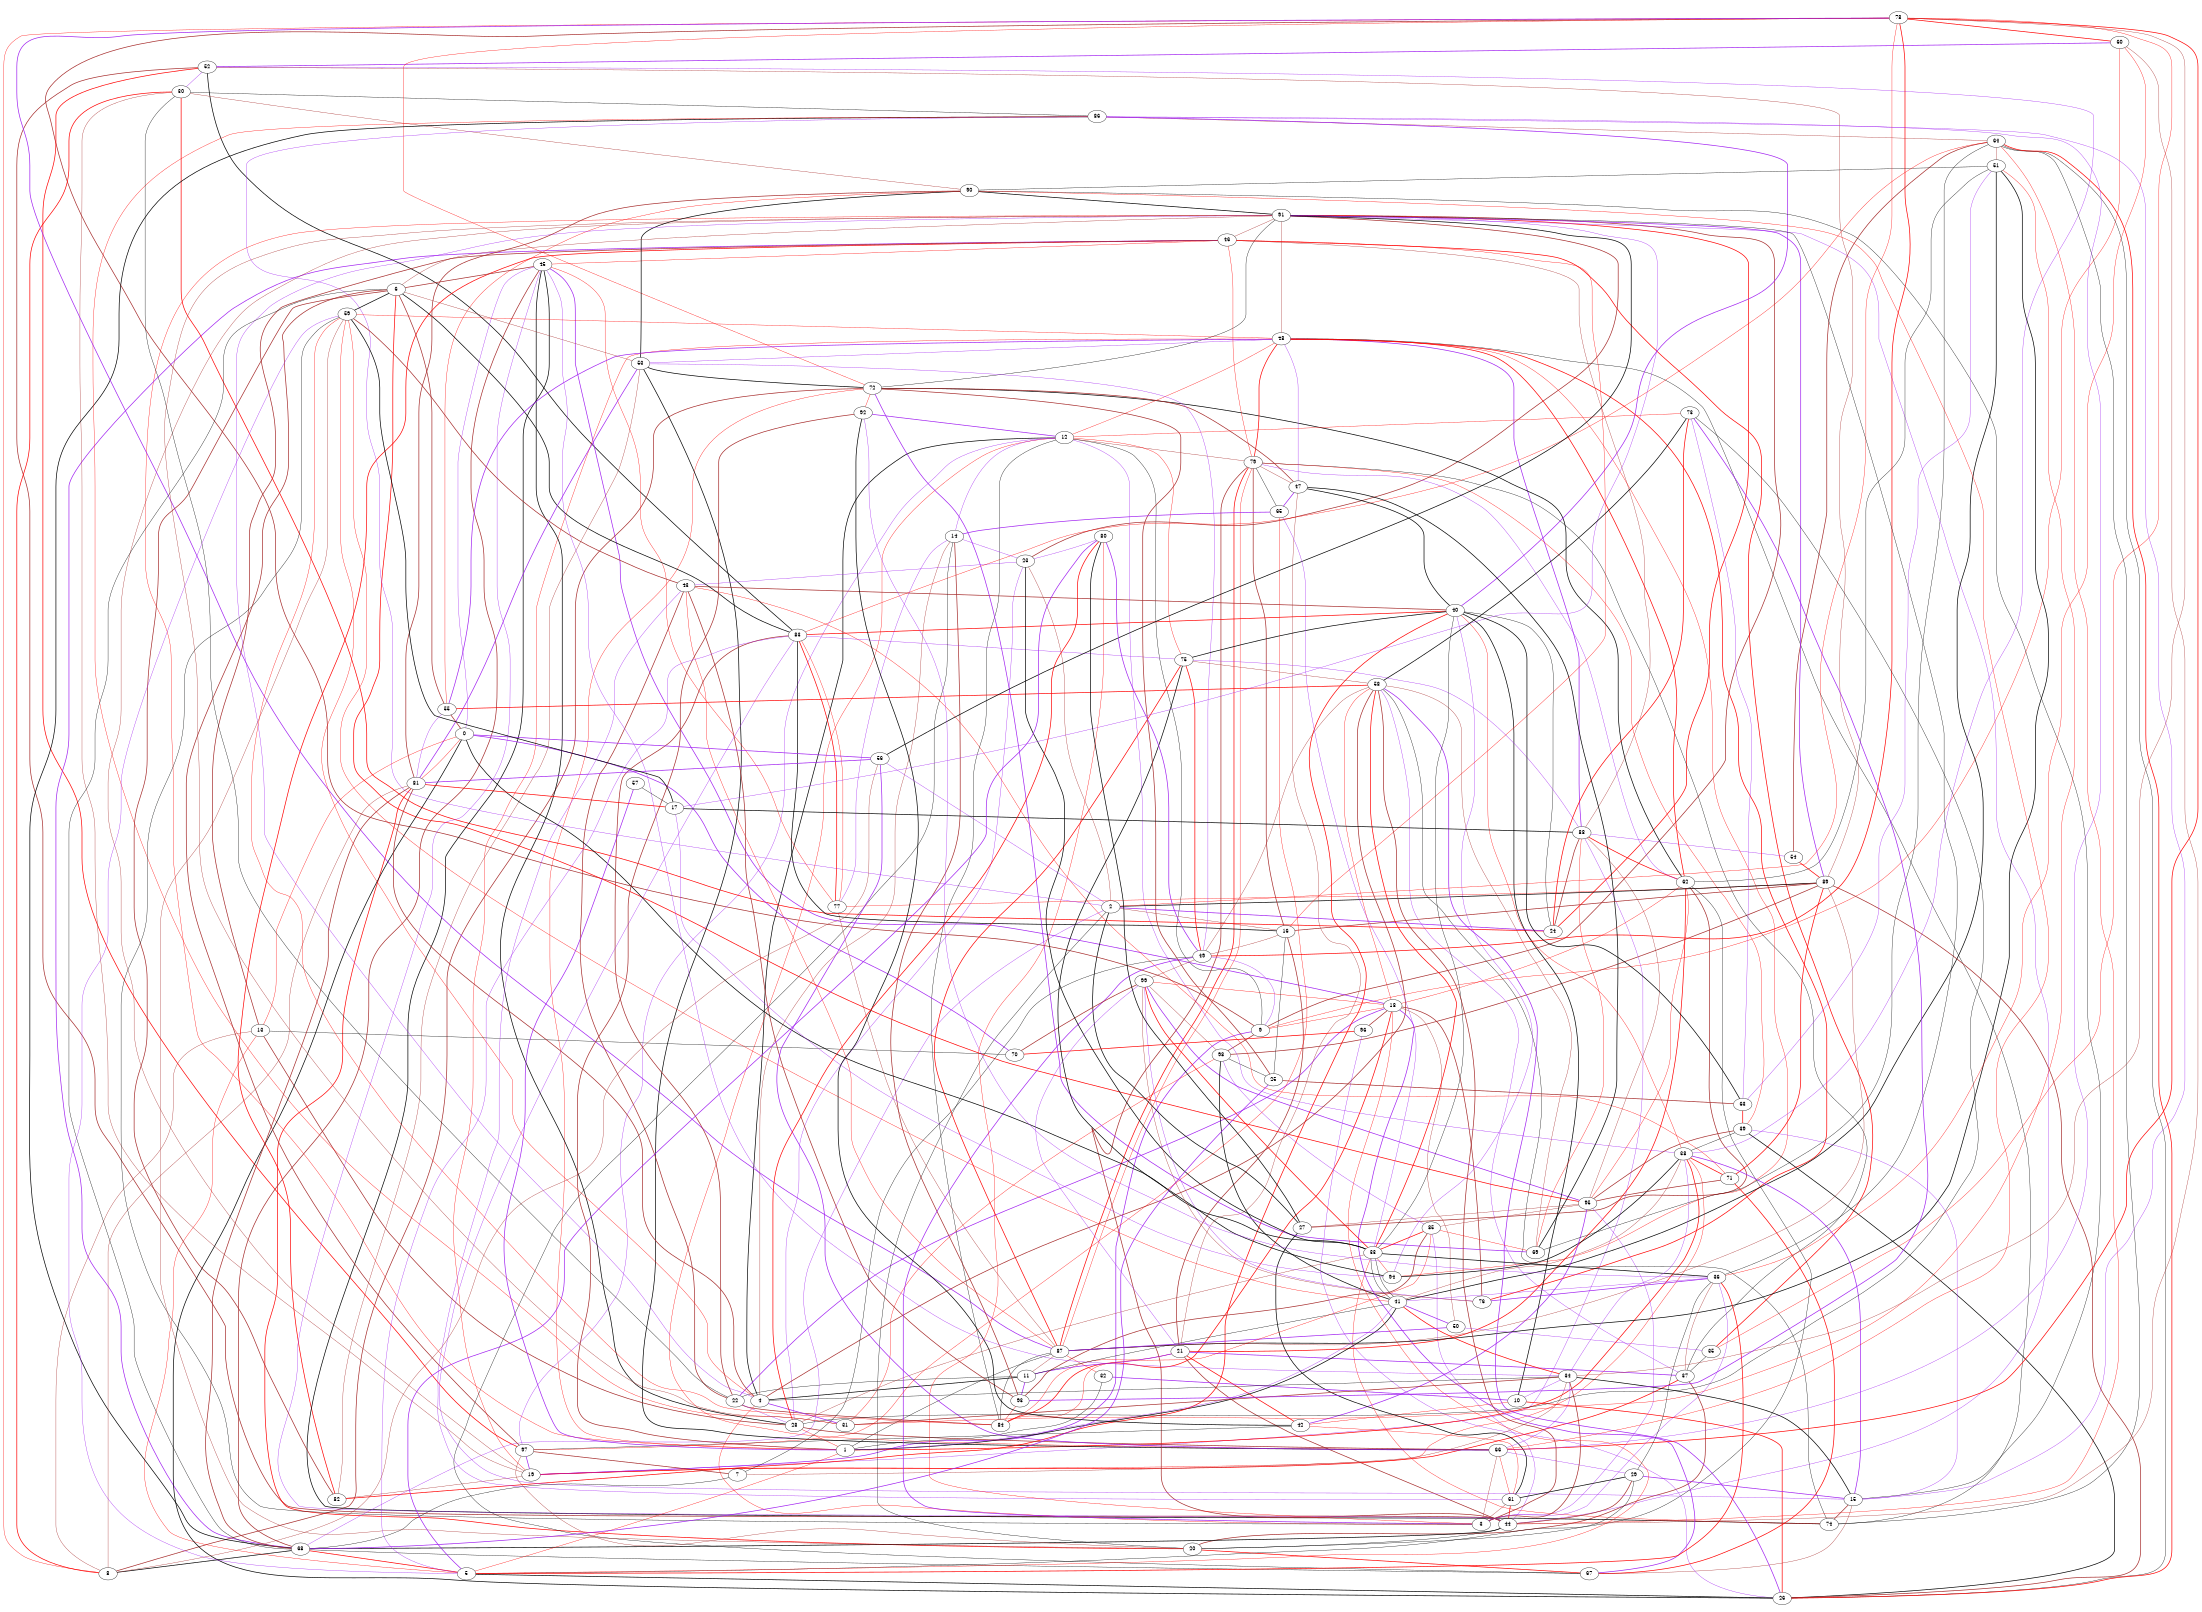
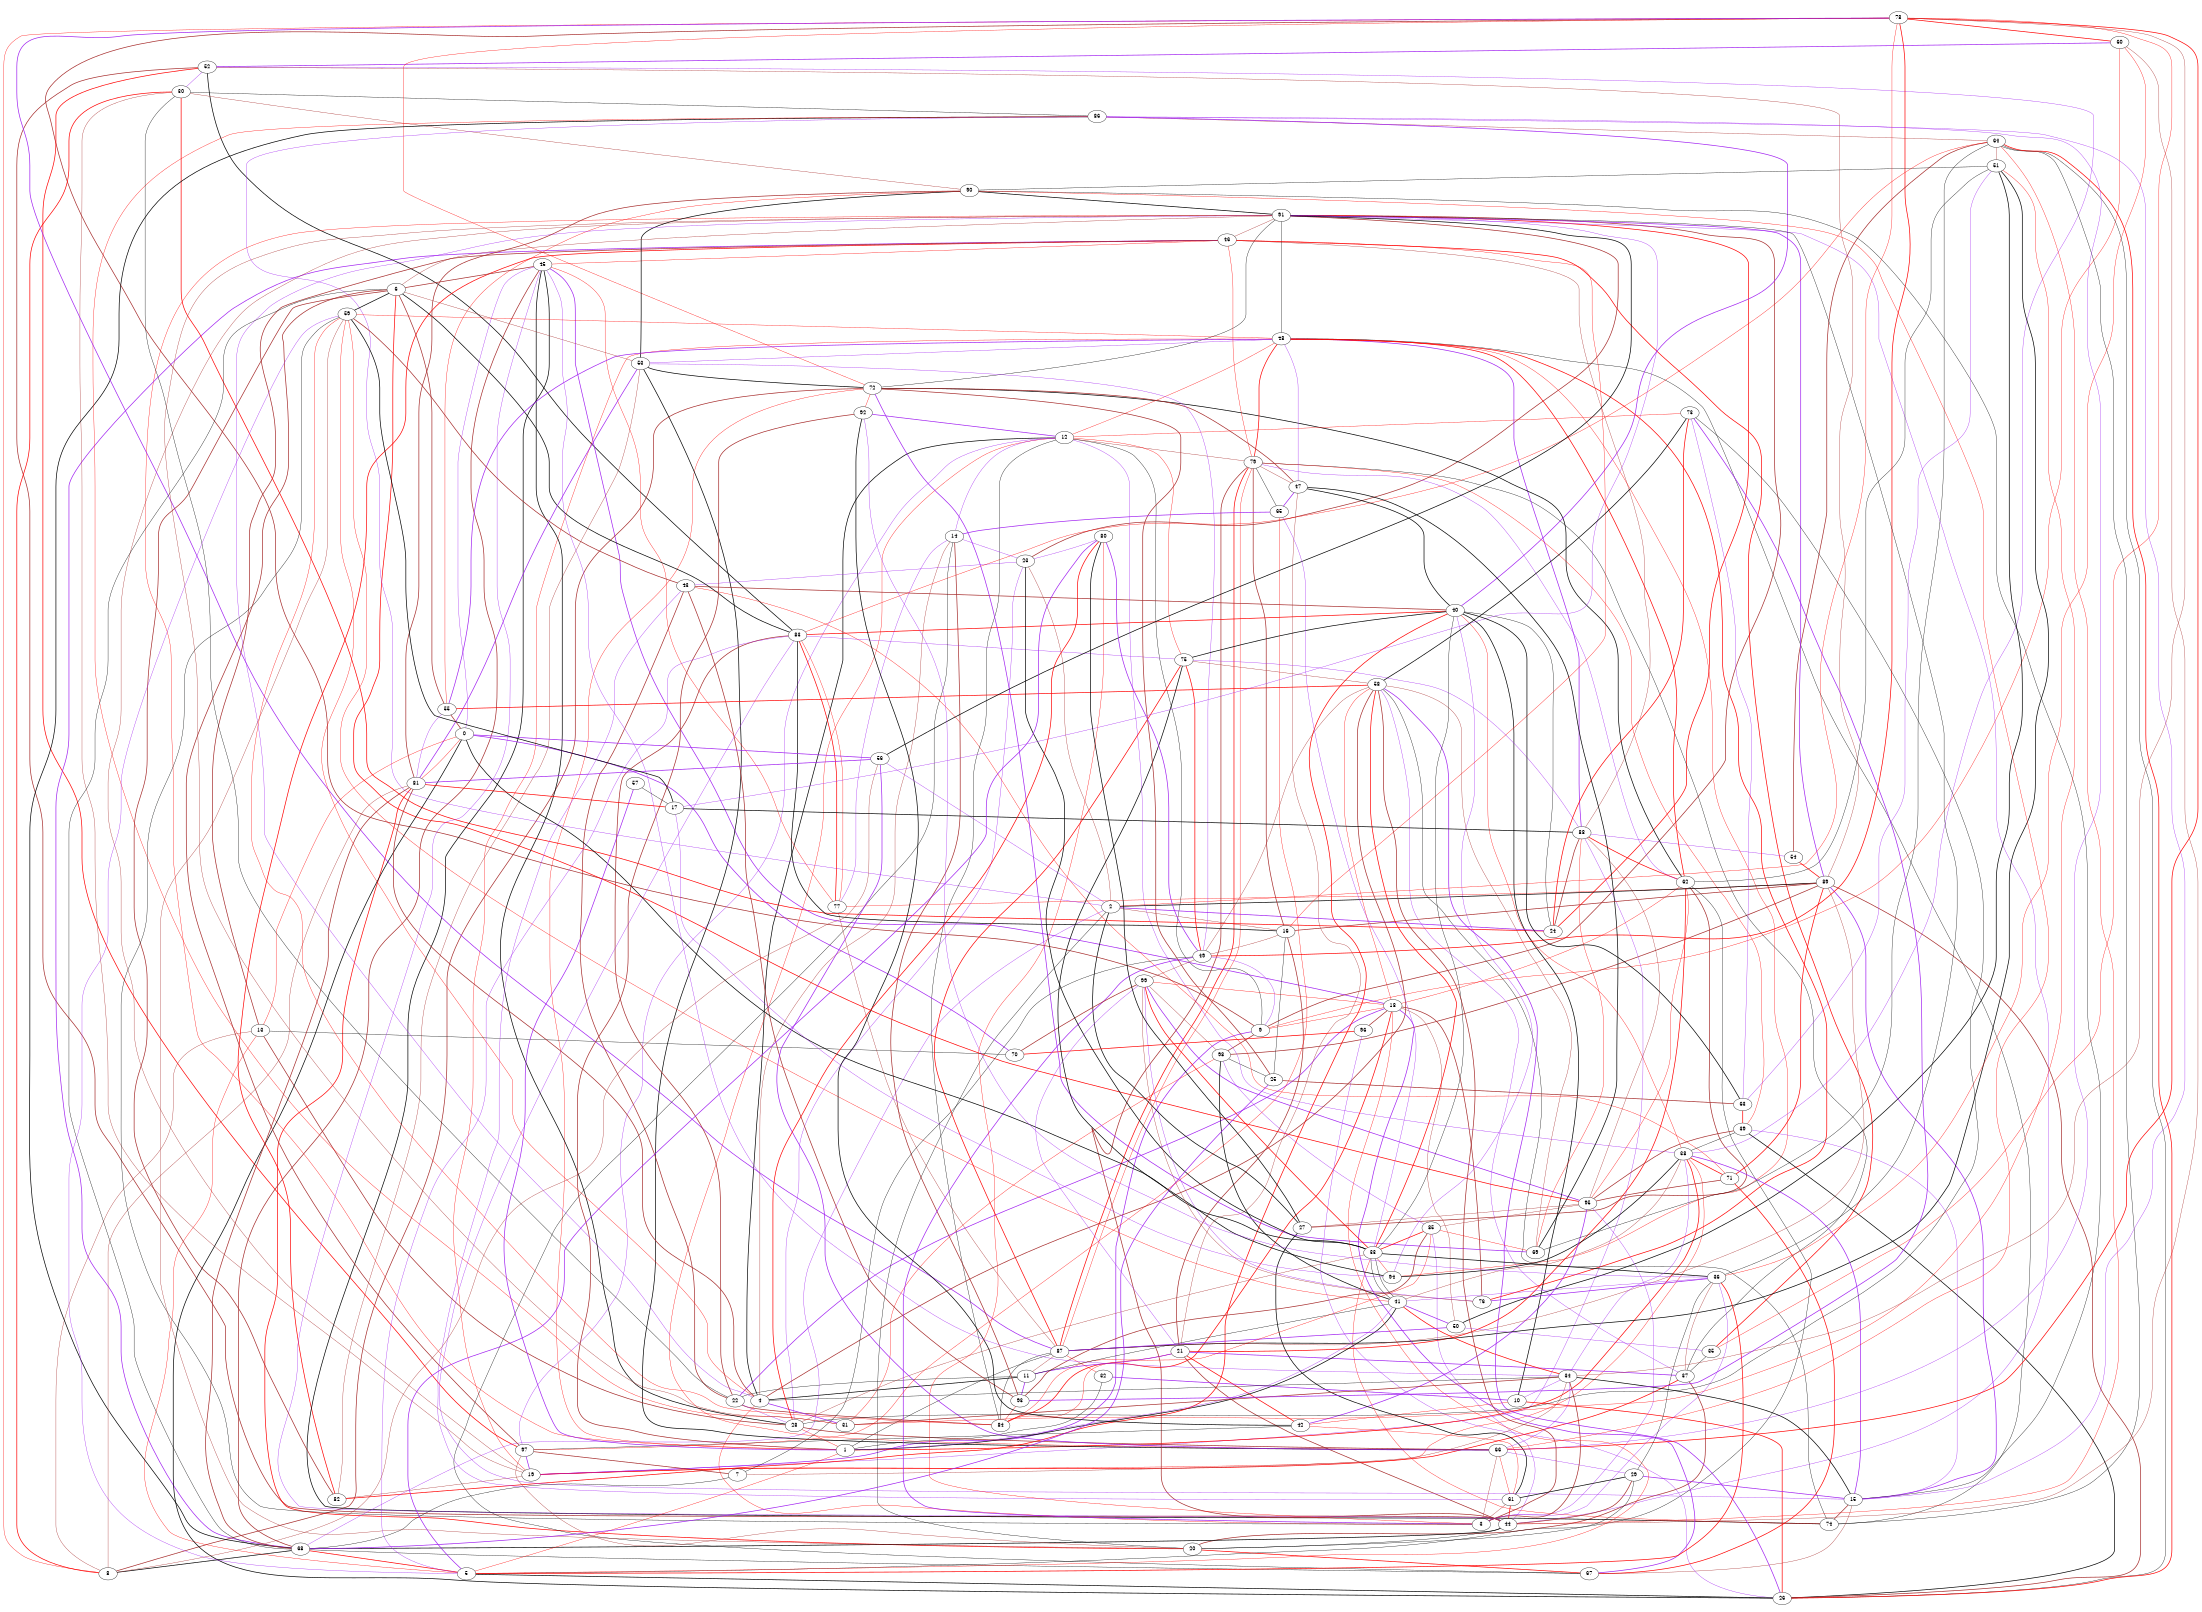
(1281, 277) -> (1281, 277)
(1976, 904) -> (1996, 897)
(823, 1002) -> none
none -> (1975, 1204)
